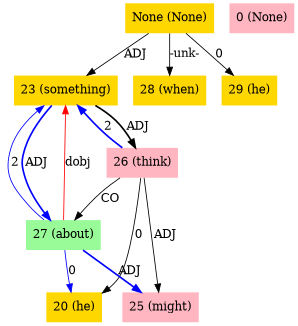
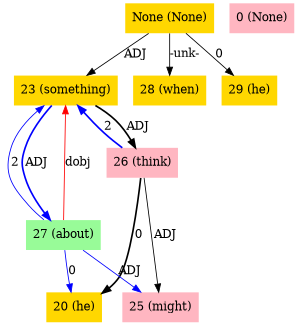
(99, 194) -> none
(132, 236) -> (132, 236)
(109, 269) -> (109, 269)
